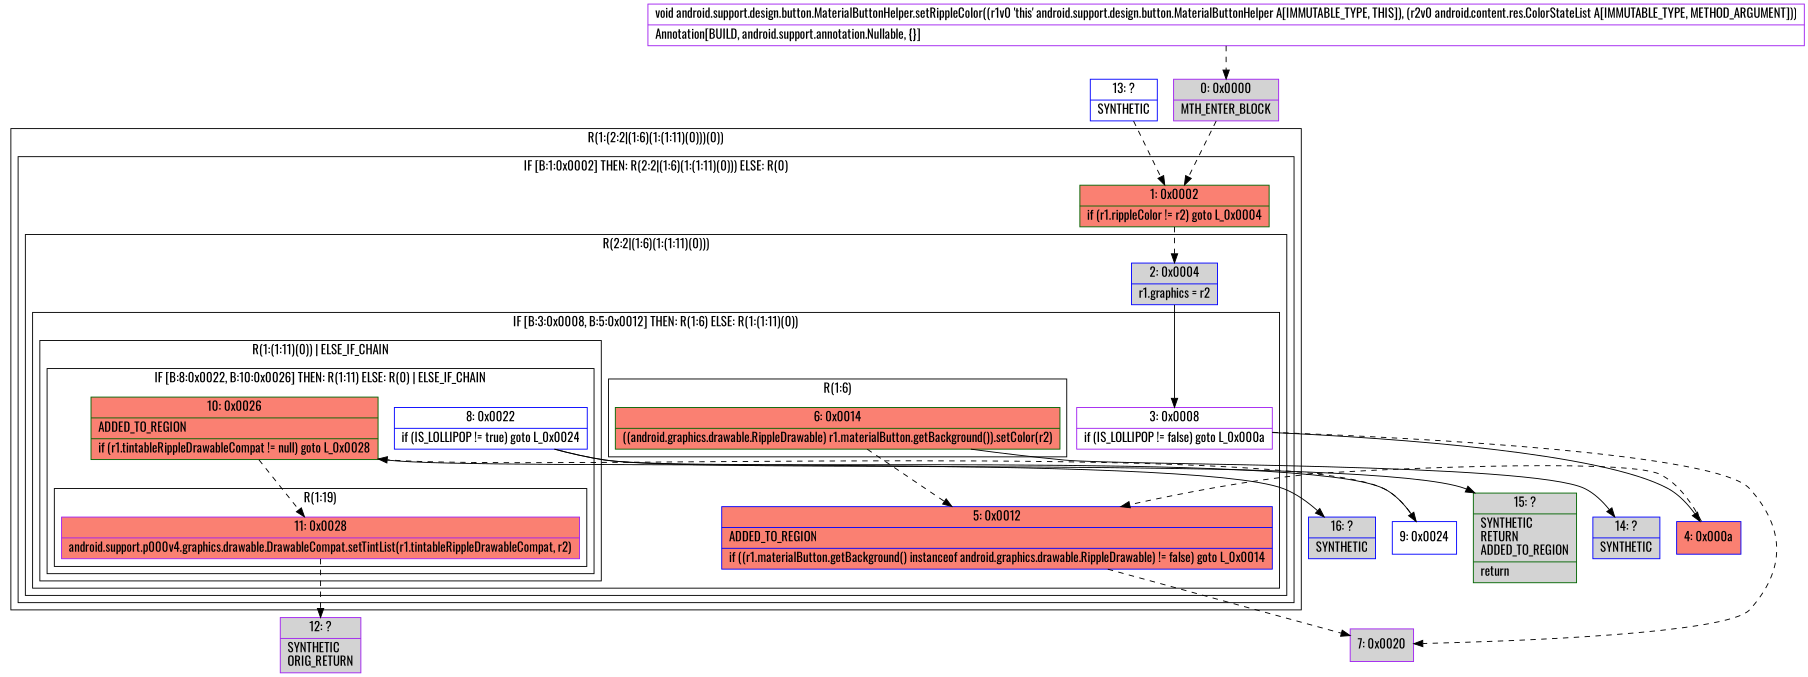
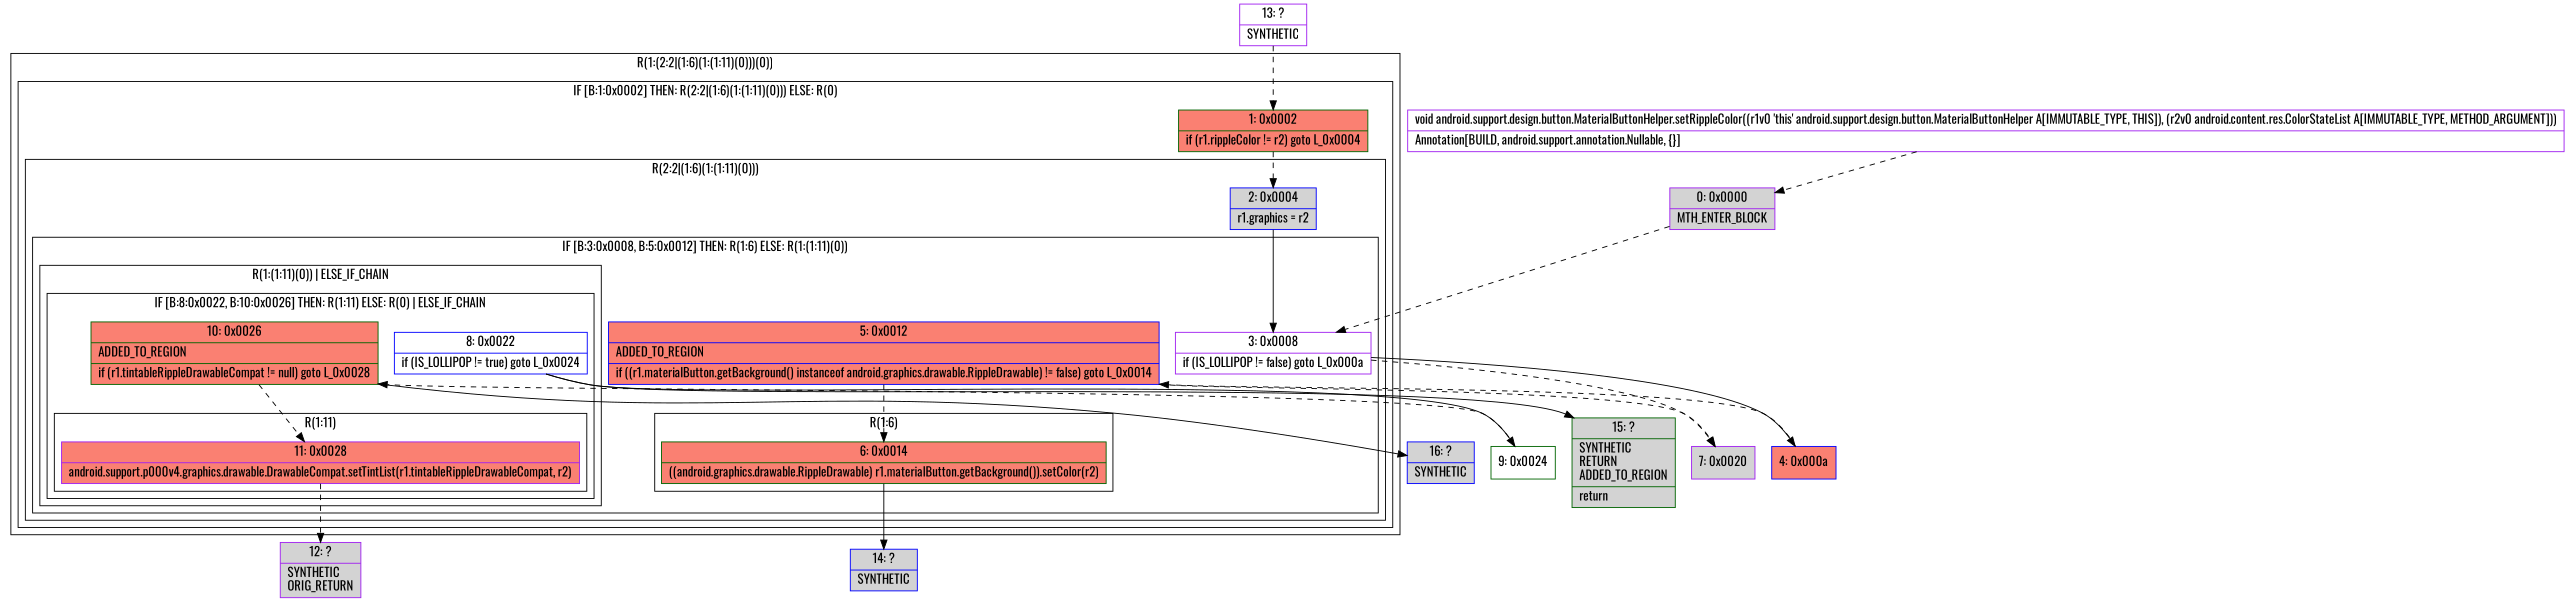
(1124, 100) -> (1273, 25)
(1202, 149) -> (1507, 278)
(906, 475) -> (884, 407)
(321, 499) -> (321, 424)
(1424, 538) -> (1523, 463)
